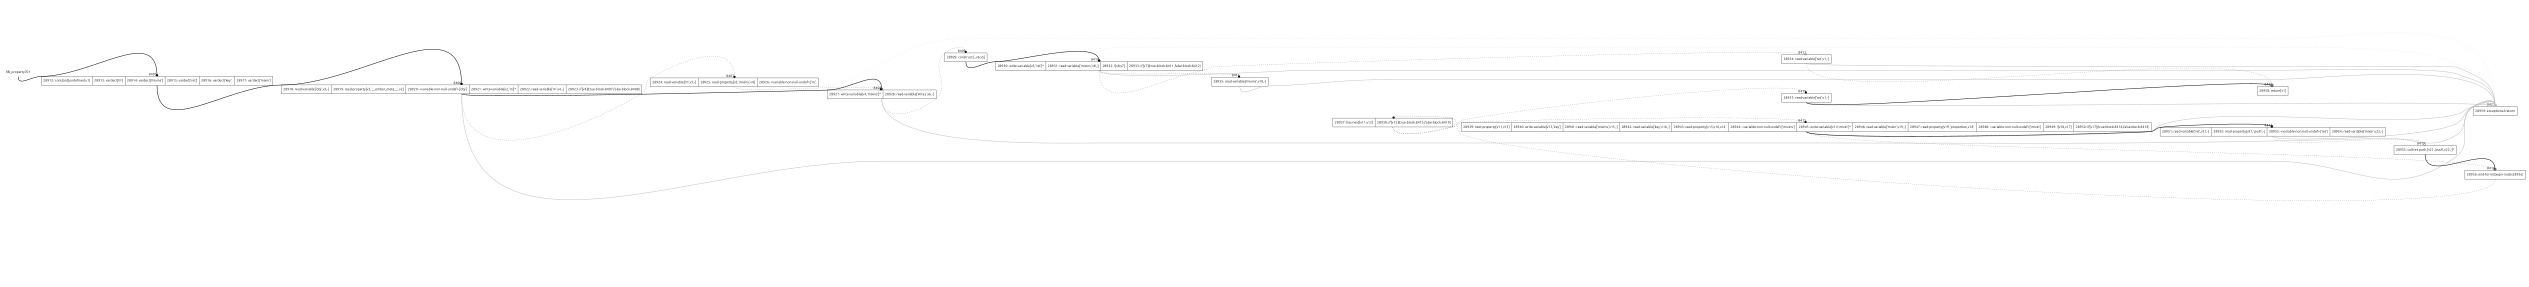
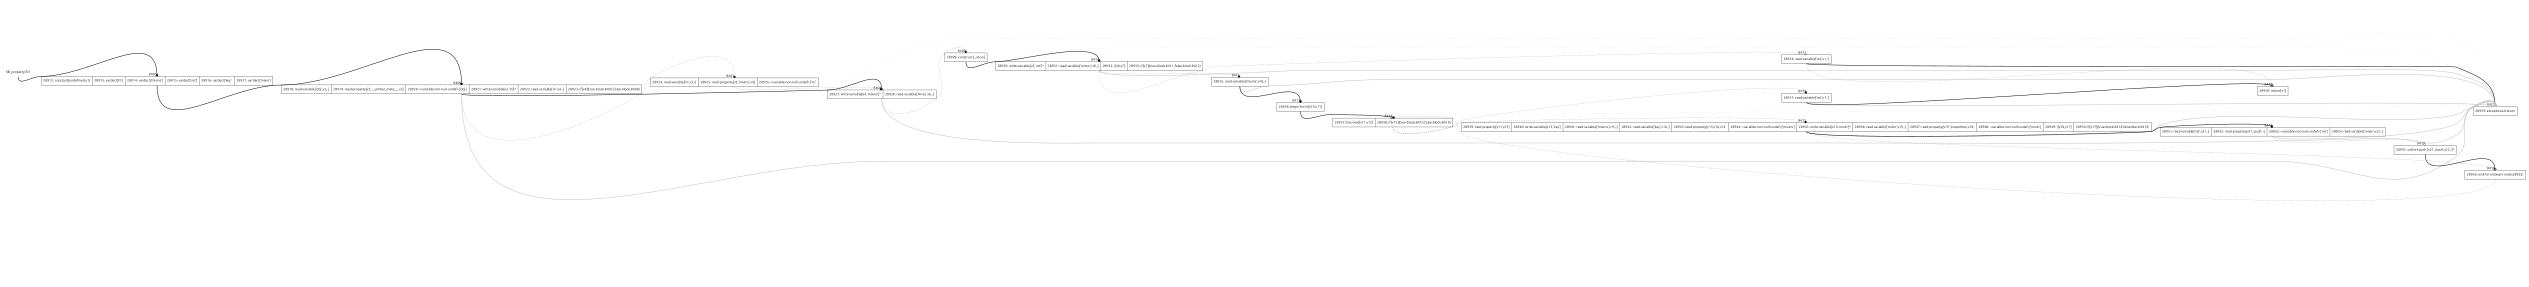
(2160, 66) -> (2160, 66)
none -> (1301, 107)
